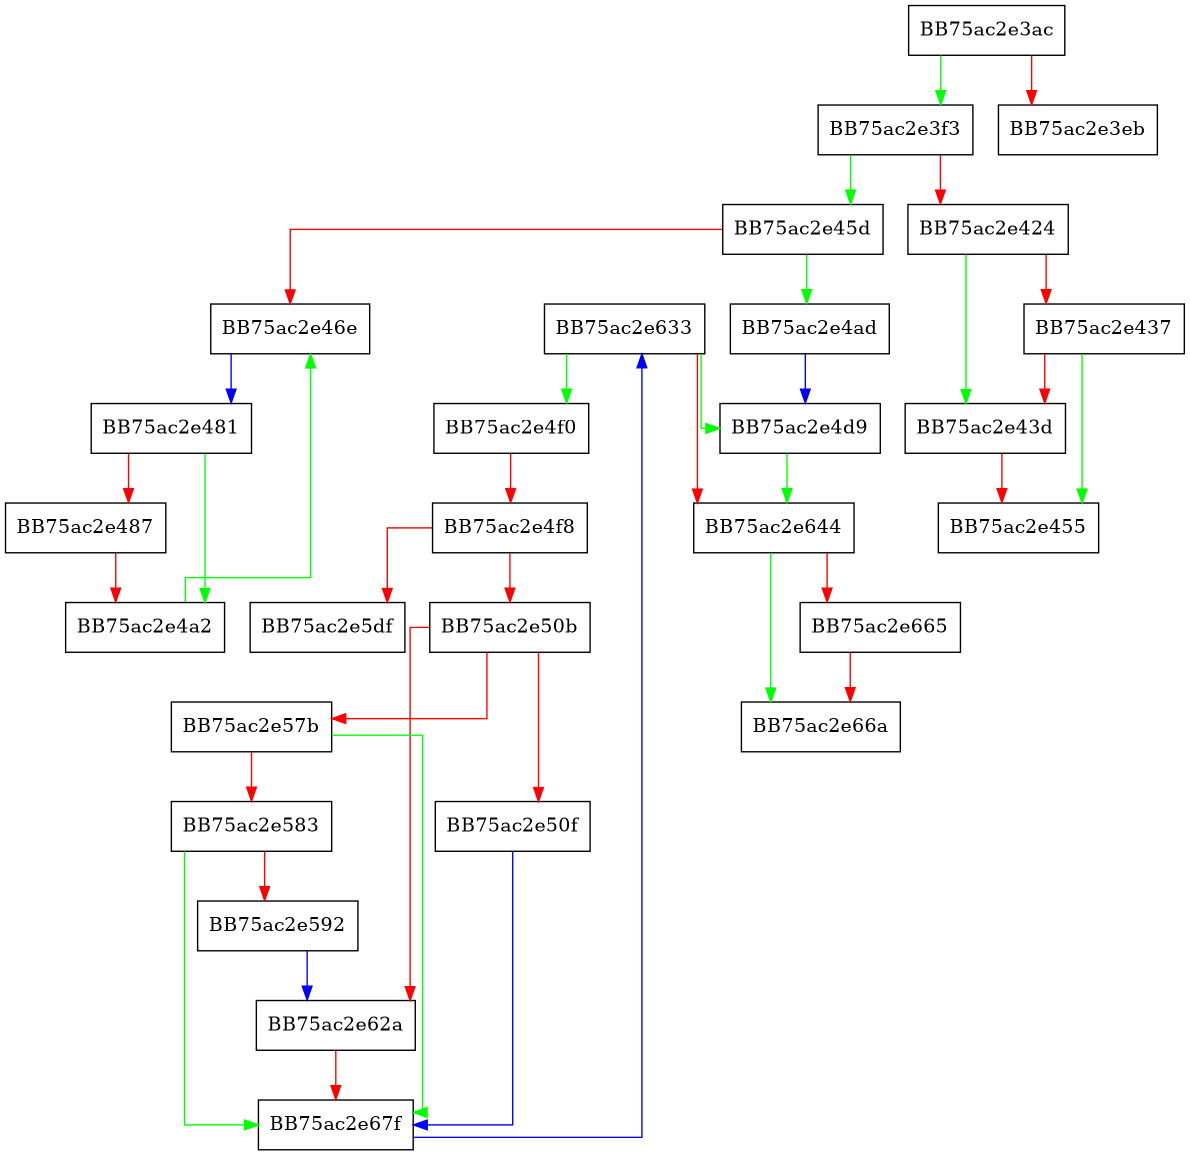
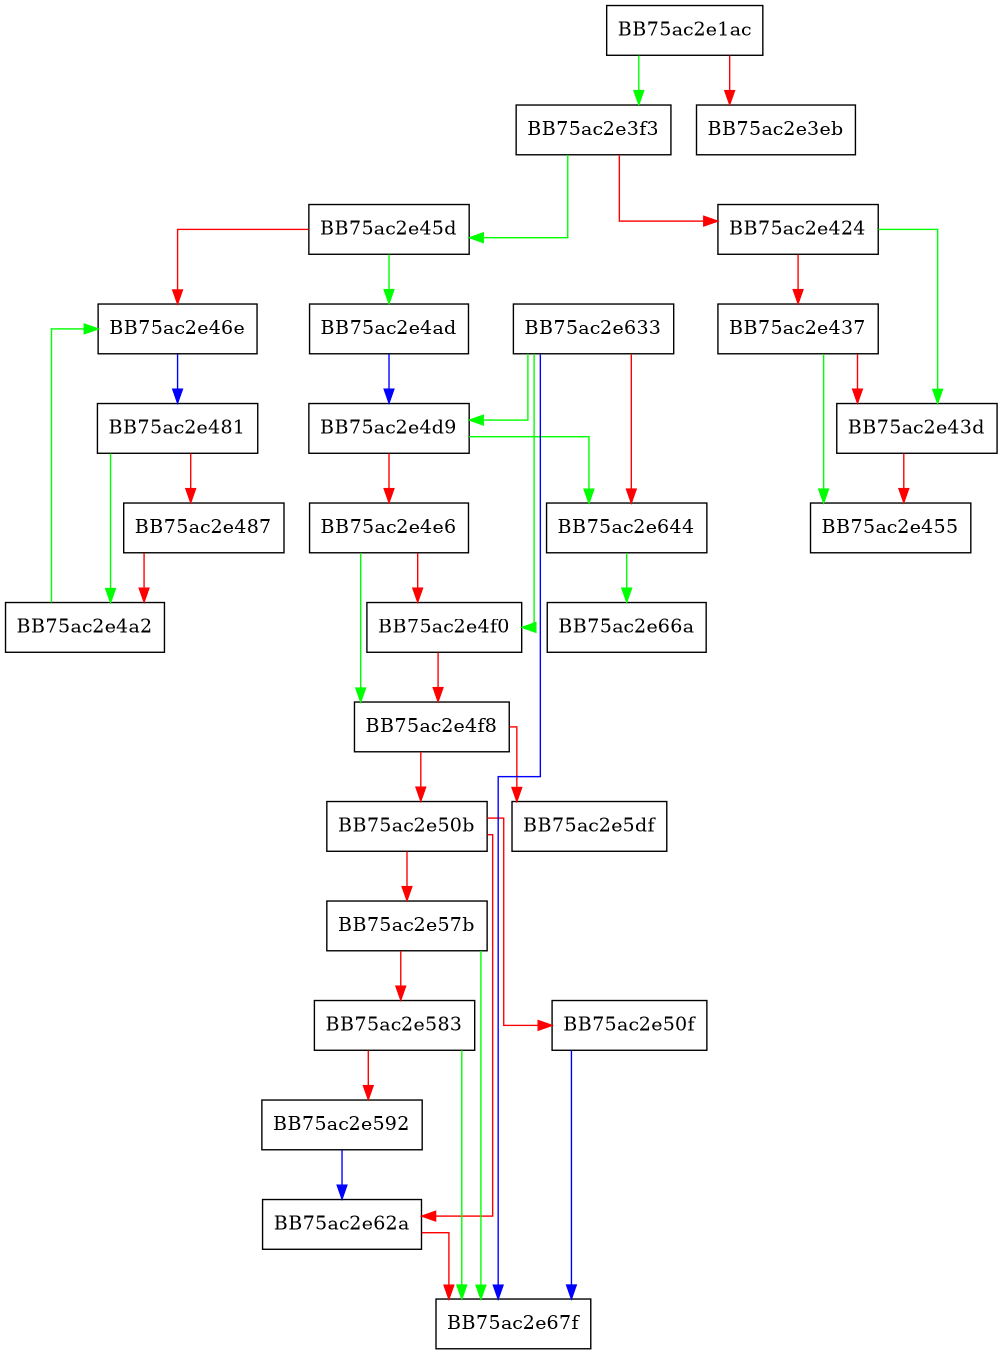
(987, 30) -> (685, 30)
none -> (389, 528)
(880, 627) -> none
(642, 867) -> (498, 799)
